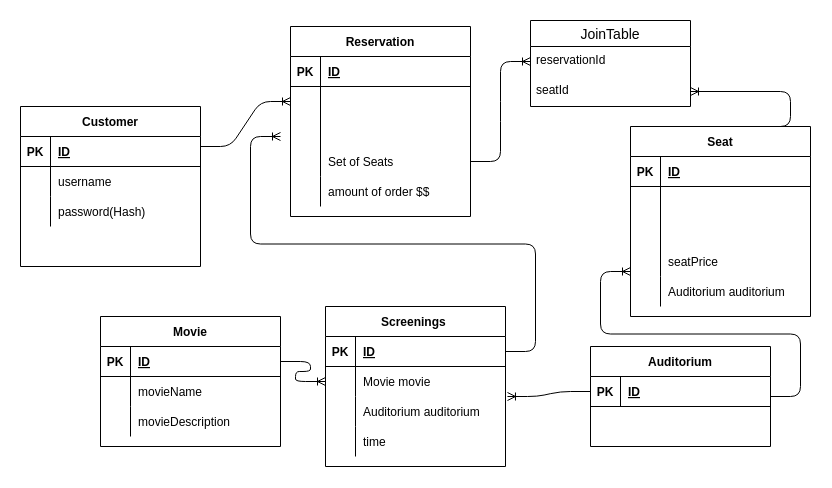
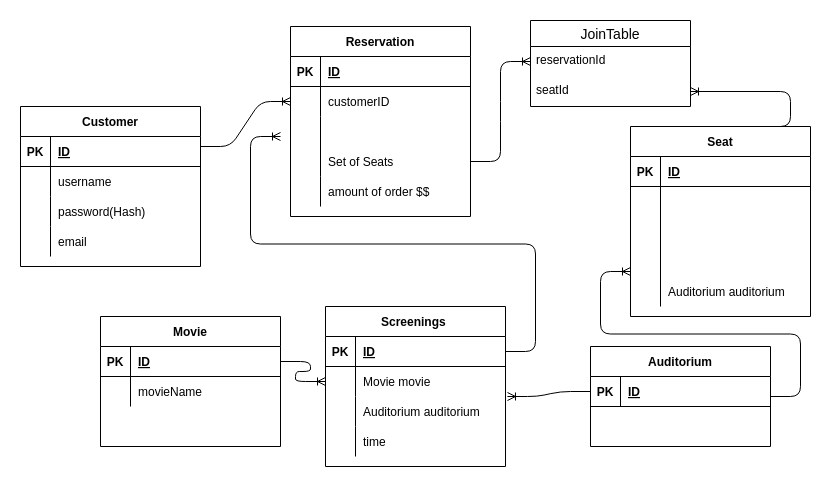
none -> (396, 102)
none -> (126, 242)
(736, 262) -> none
(206, 422) -> none
